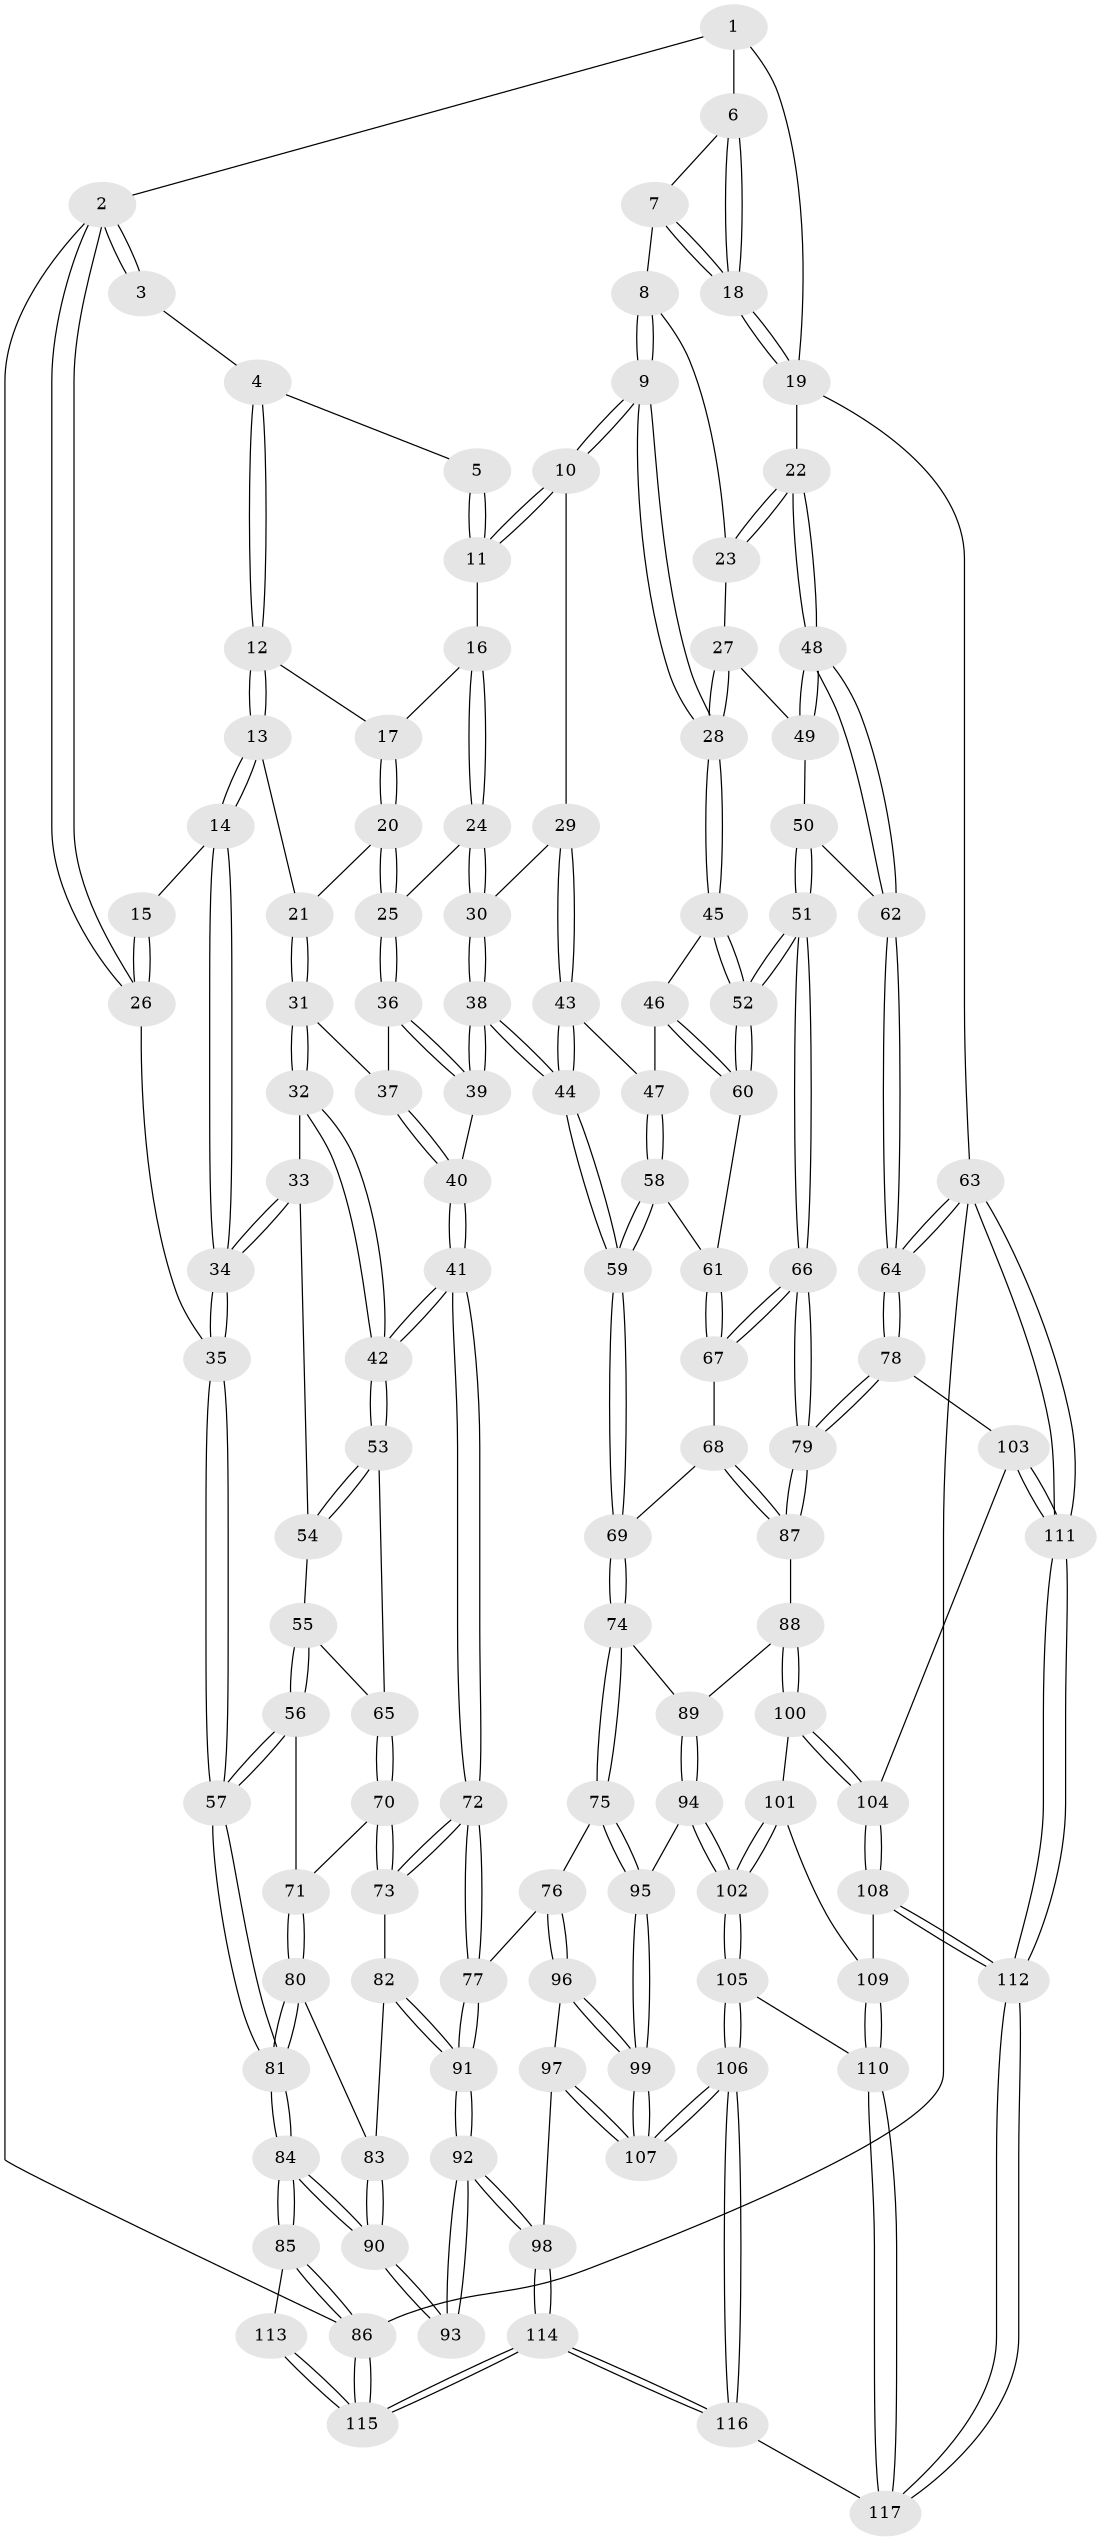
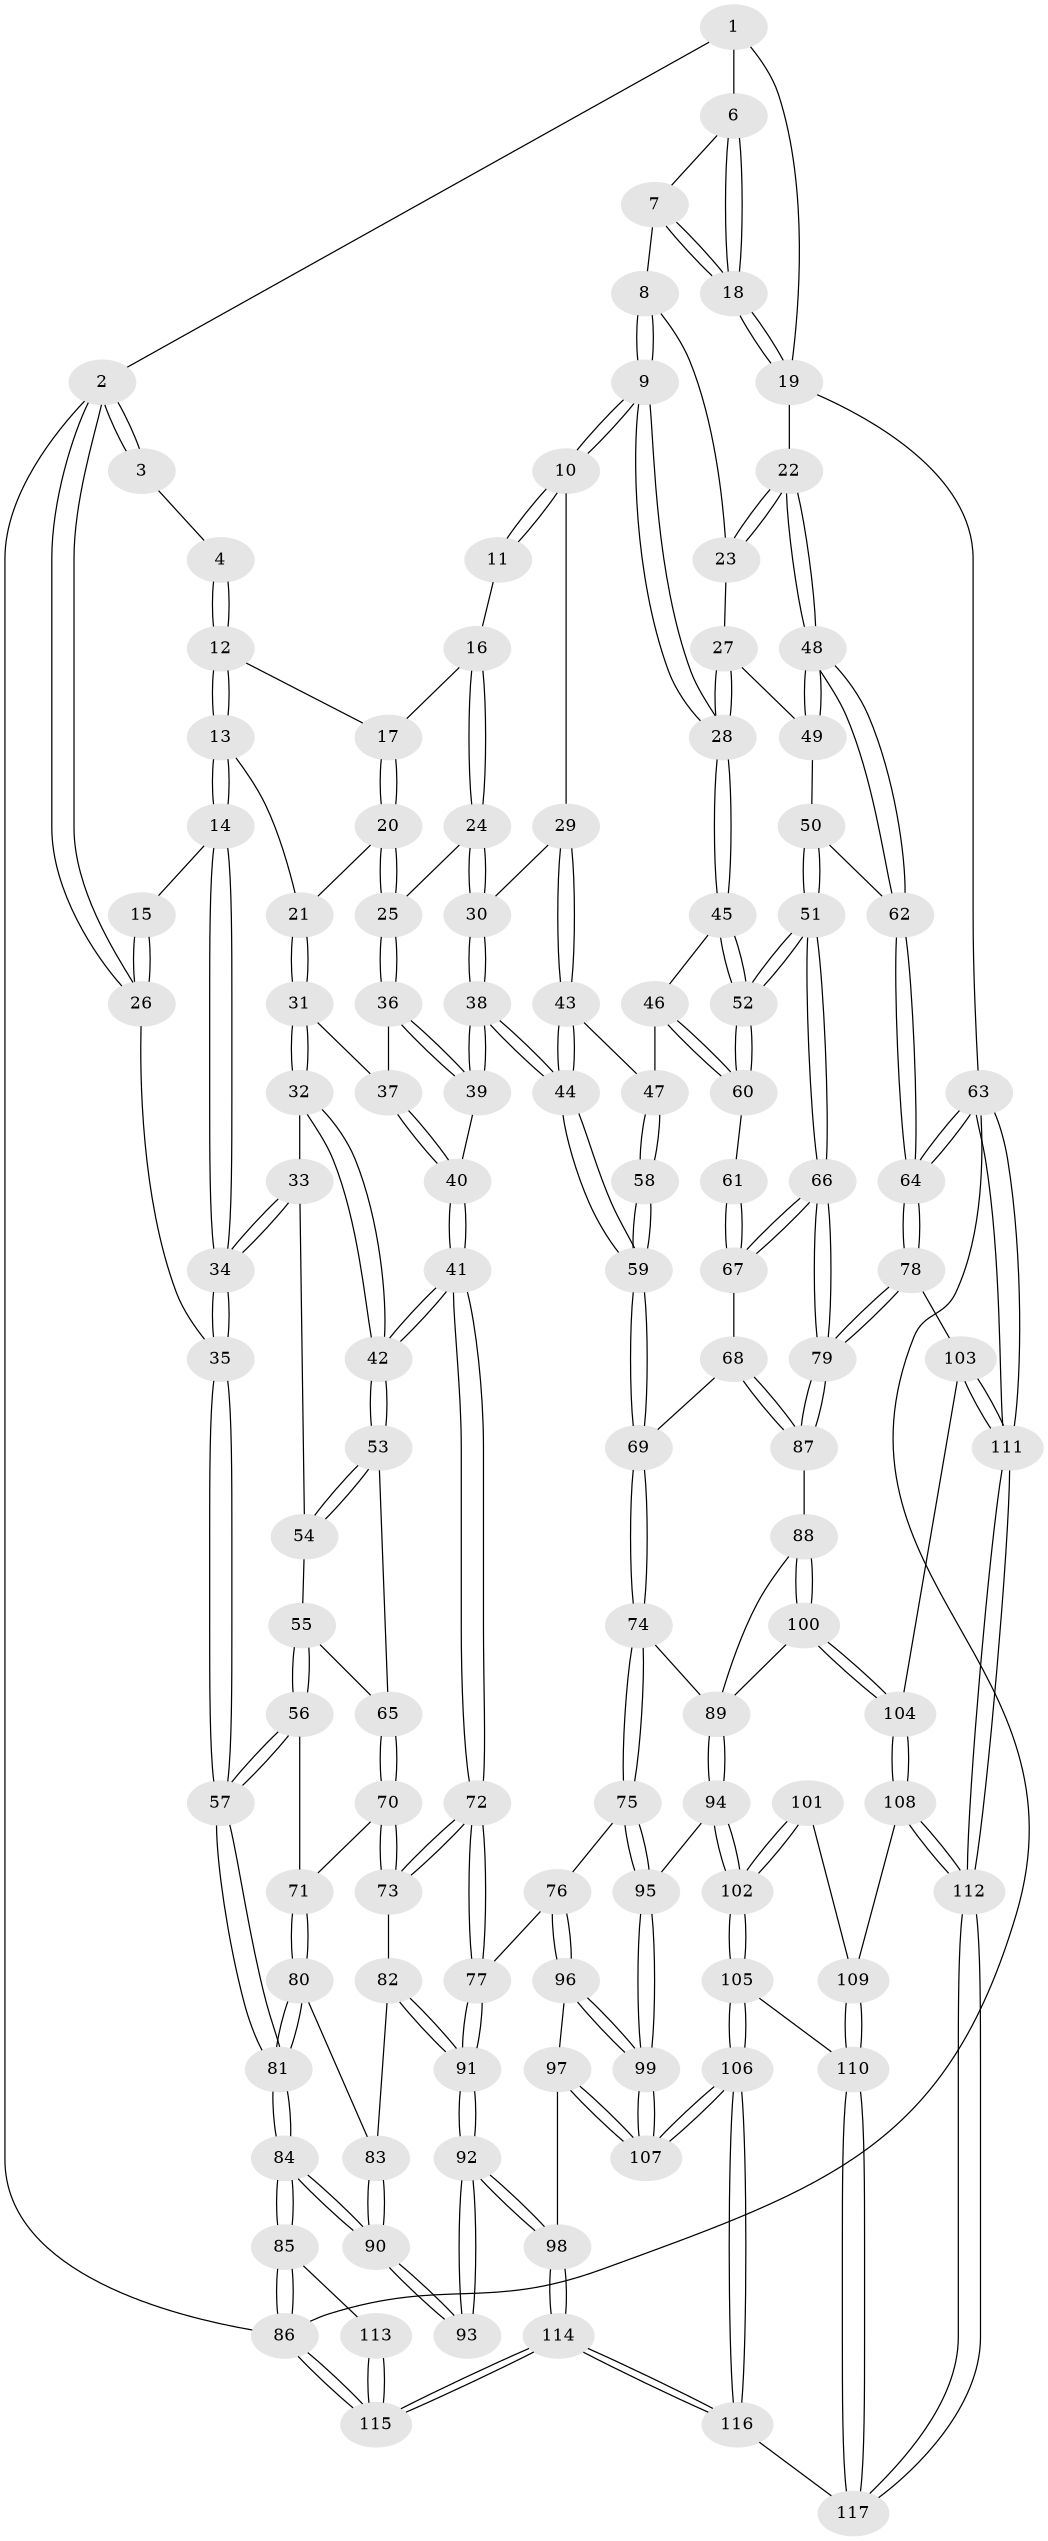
(477, 471) -> none
(685, 1226) -> none
(786, 1759) -> (760, 1670)
